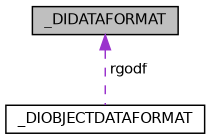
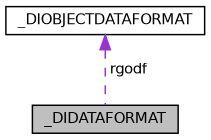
(105, 78) -> (105, 78)
